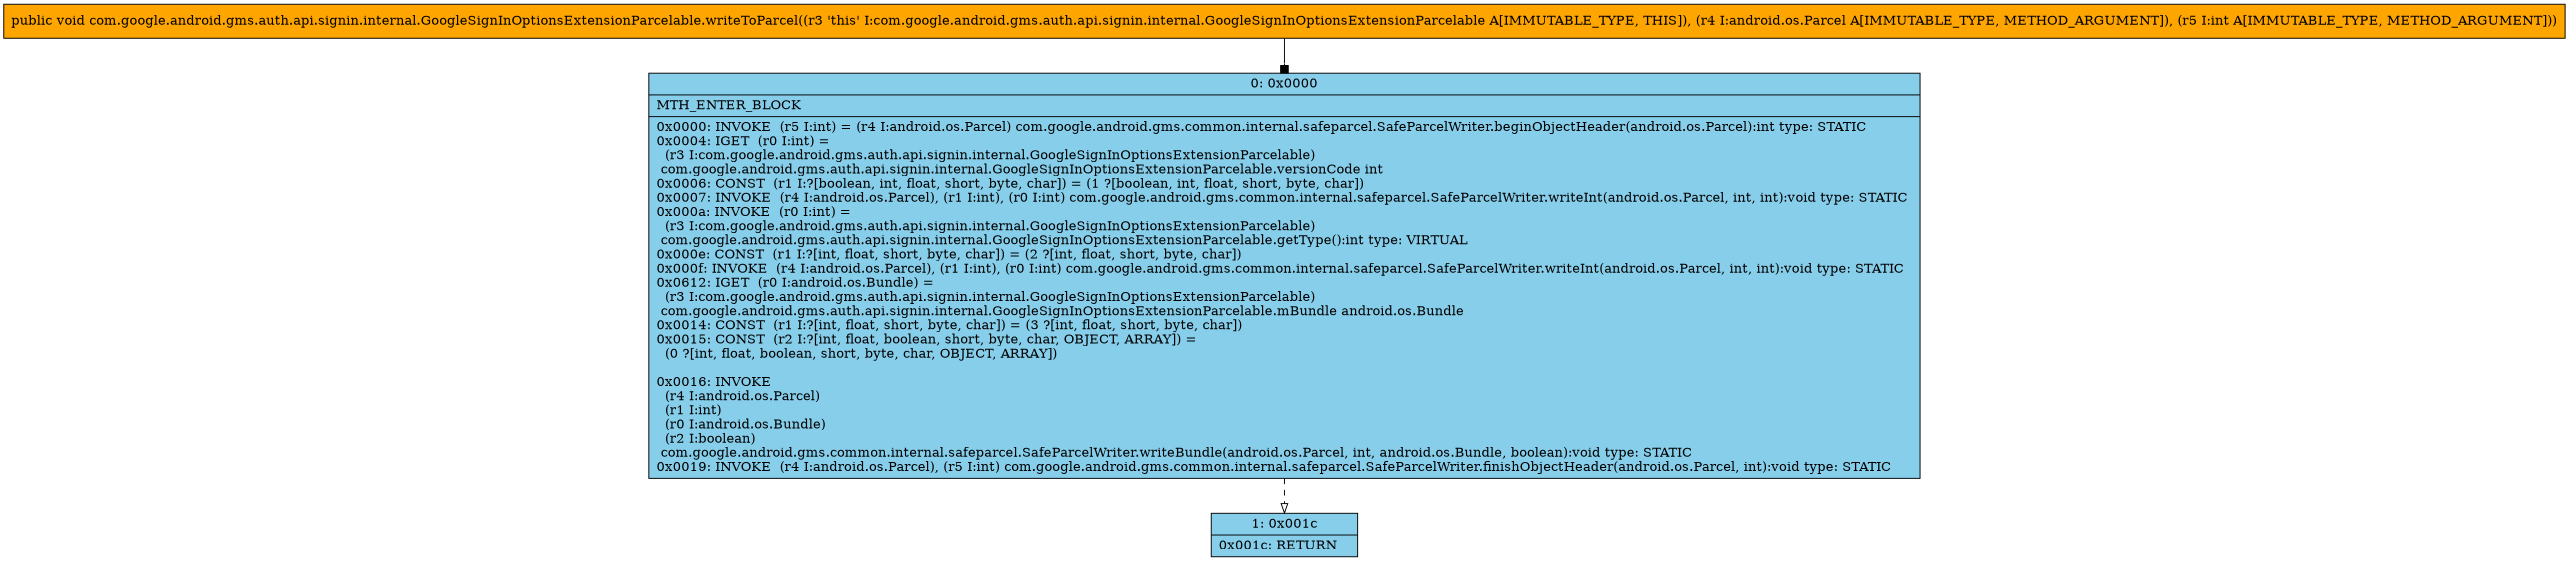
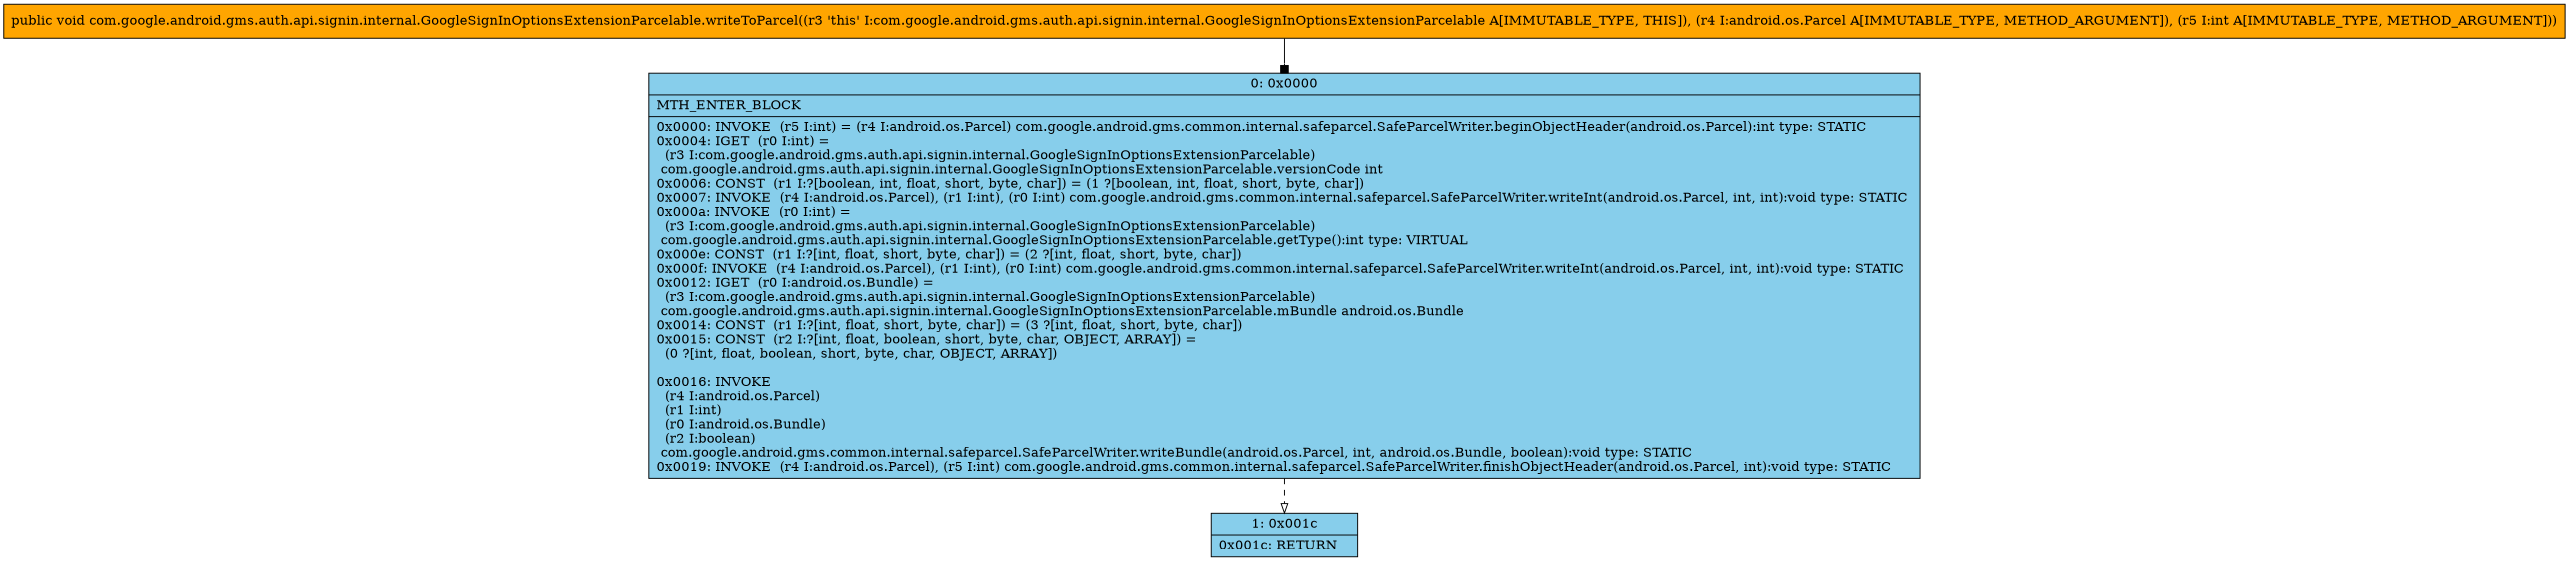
(798, 283) -> (798, 283)
